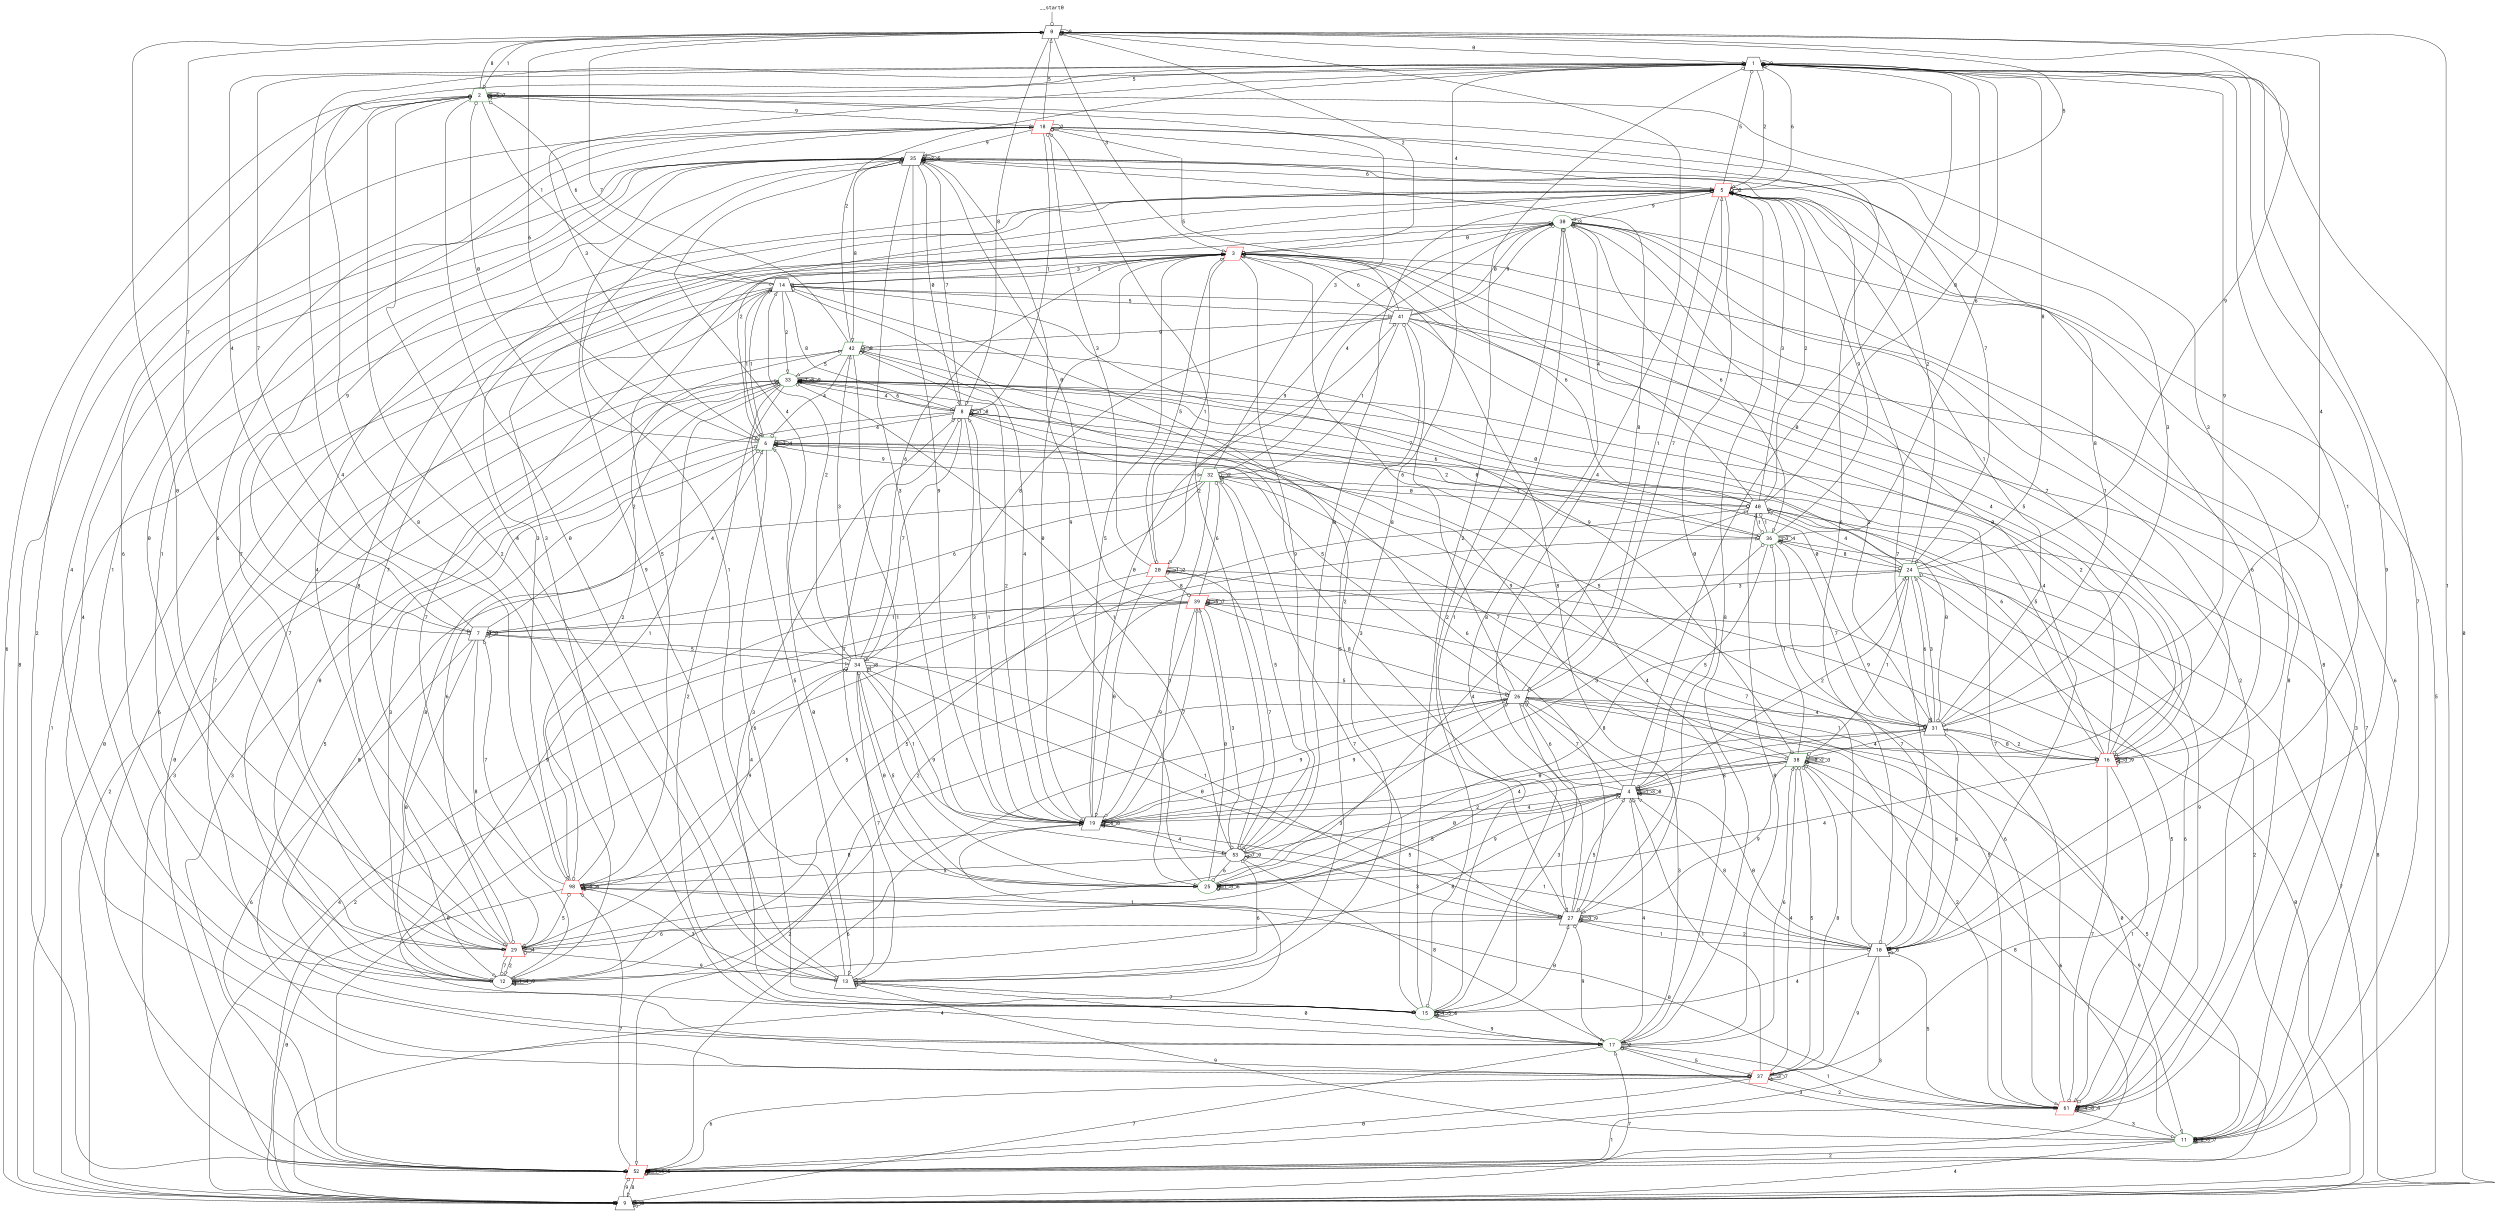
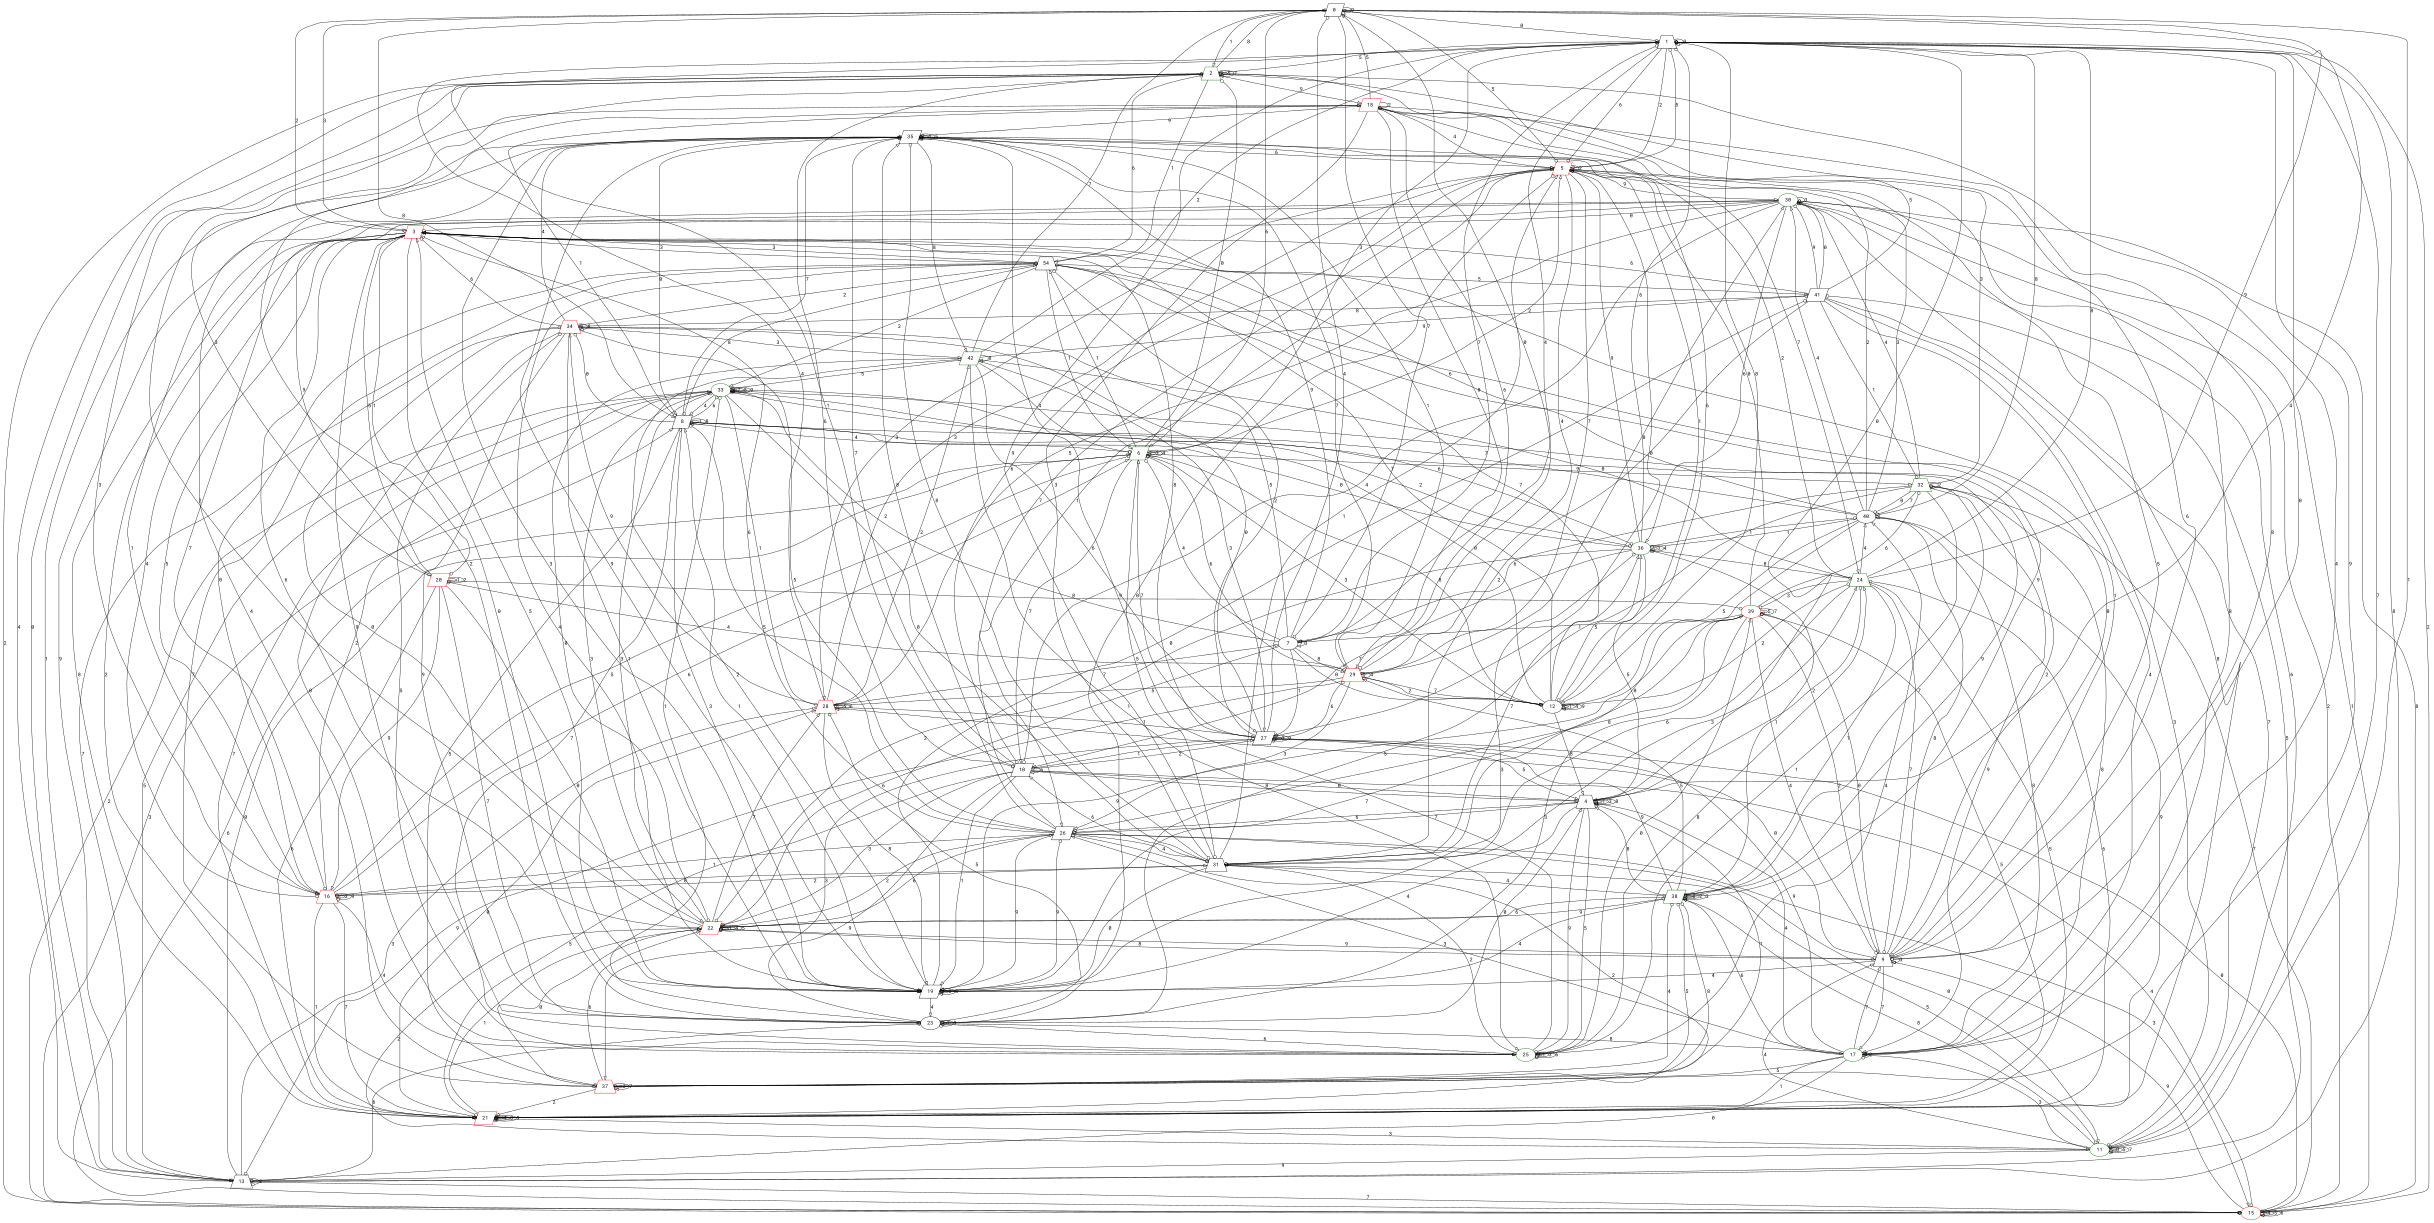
(1052, 8) -> none
(1979, 227) -> (2035, 146)
(782, 285) -> (1046, 263)
(1128, 333) -> (1392, 322)
(1758, 507) -> (1866, 517)
(903, 539) -> (587, 374)
(1436, 547) -> (1035, 593)
(652, 586) -> (1189, 570)
(1197, 602) -> (1751, 612)
(479, 634) -> (1288, 643)
none -> (1146, 638)
(857, 665) -> (570, 327)
(1235, 855) -> (930, 1023)
(572, 887) -> (826, 707)
(1879, 950) -> (1022, 770)
(1425, 1013) -> (2251, 1213)
(1494, 1033) -> (2112, 1047)
(1760, 1077) -> (605, 1087)
(2067, 1108) -> (485, 1118)
(636, 1172) -> (711, 928)
